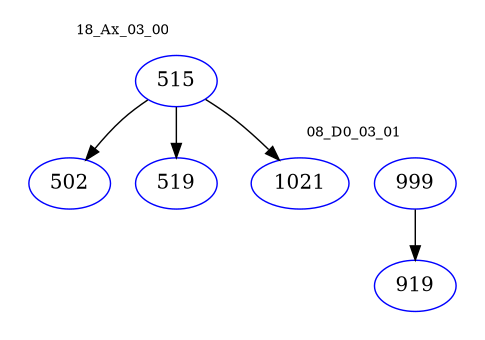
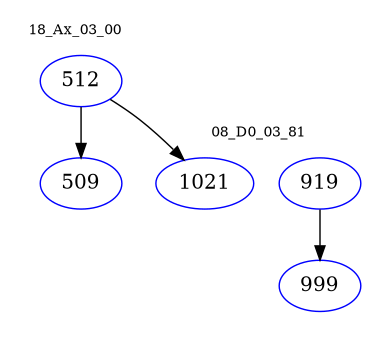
(176, 81) -> (81, 81)
(354, 133) -> (259, 133)
(70, 183) -> none
(176, 183) -> (81, 183)
(415, 228) -> (320, 228)
